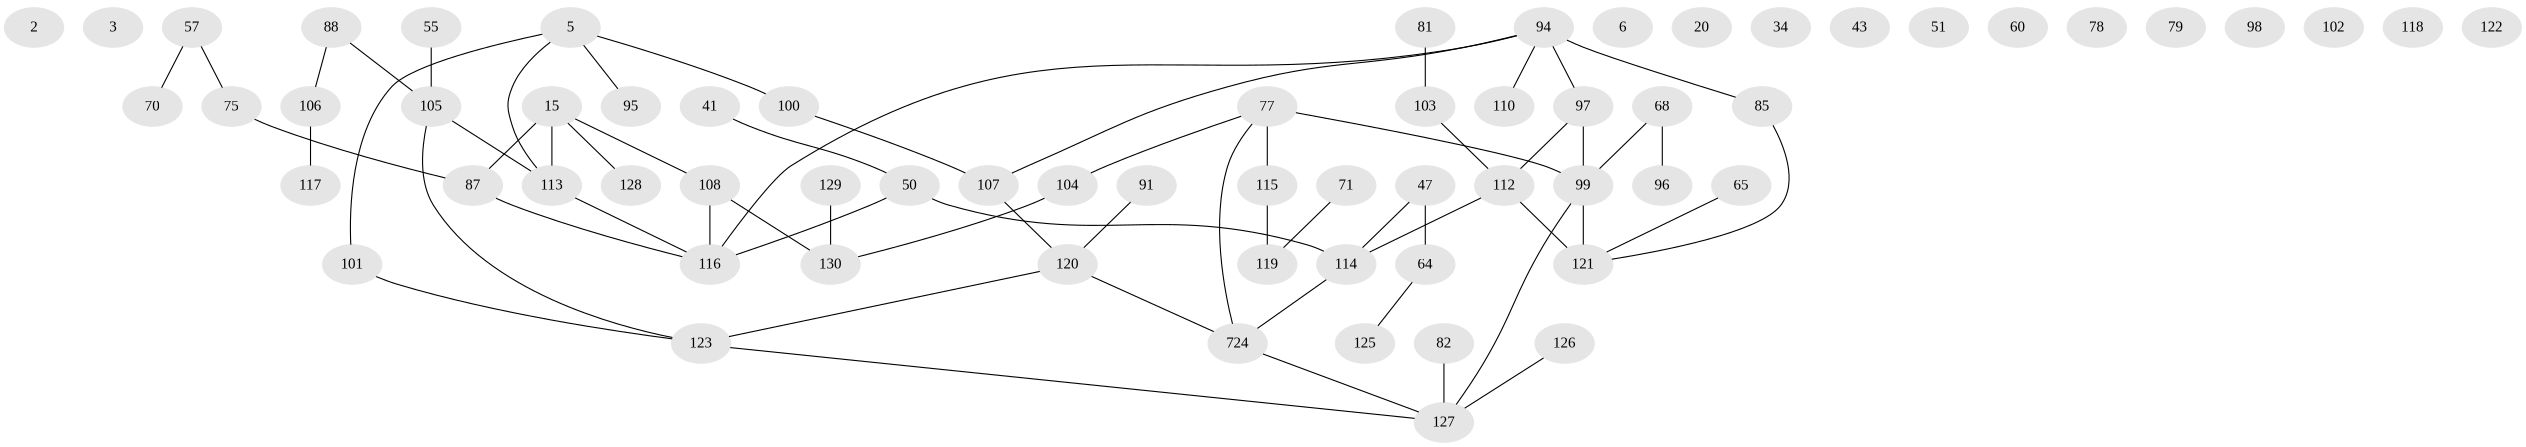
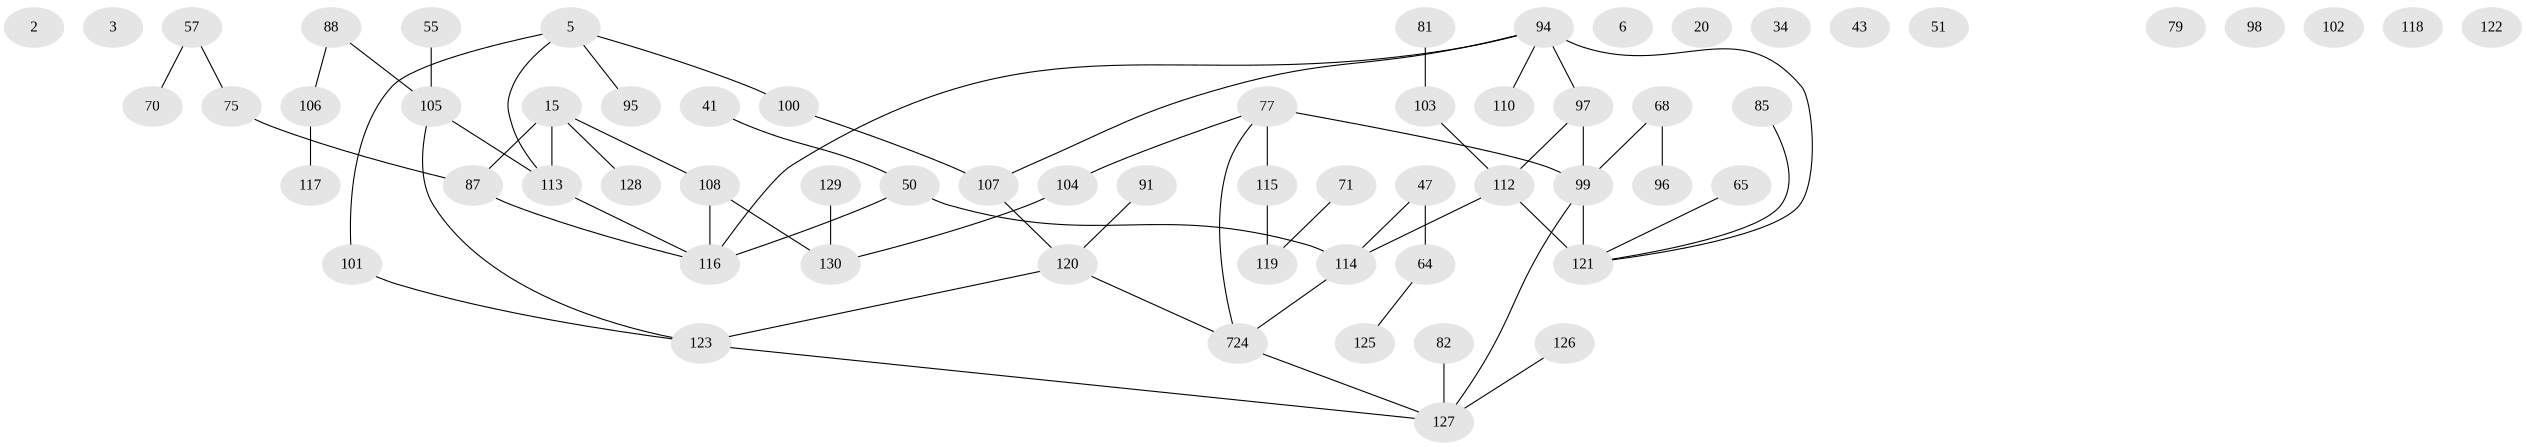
(2018, 27) -> none
(2097, 27) -> none
(1651, 70) -> (1811, 120)
